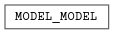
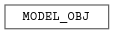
(57, 17) -> (57, 17)
